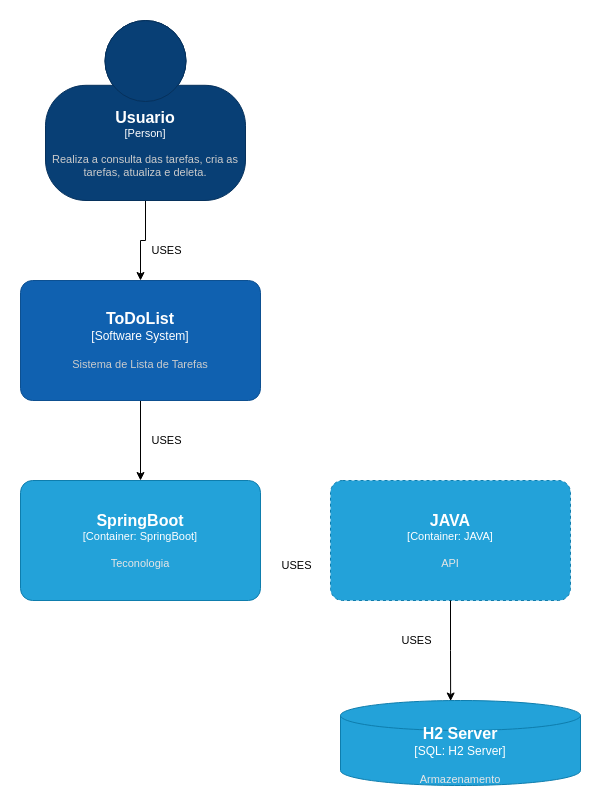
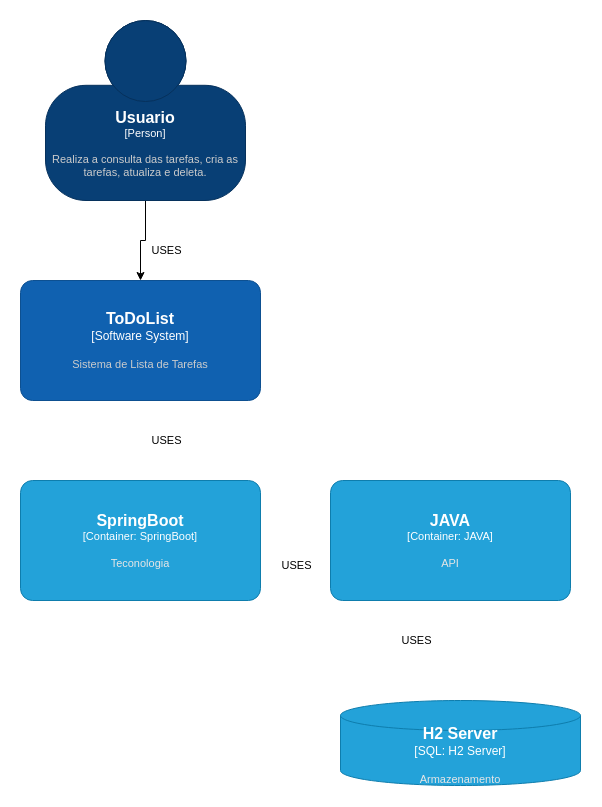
(141, 437) -> none
(451, 541) -> (451, 541)
(451, 648) -> none
